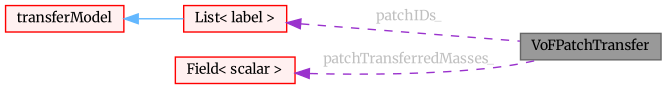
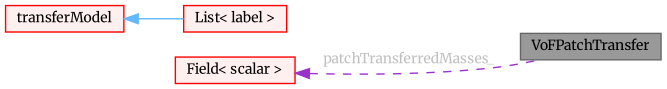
(410, 33) -> none
